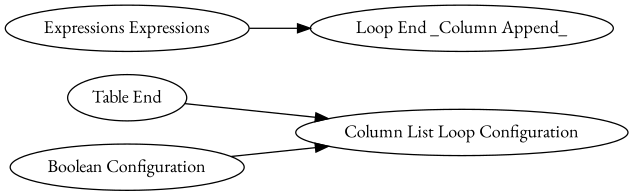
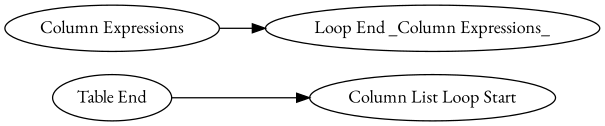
(127, 28) -> (112, 28)
(462, 28) -> (433, 28)
(462, 132) -> (433, 98)
(127, 167) -> none
